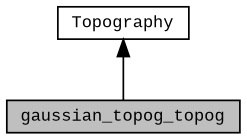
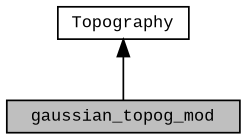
(123, 117) -> (123, 117)
